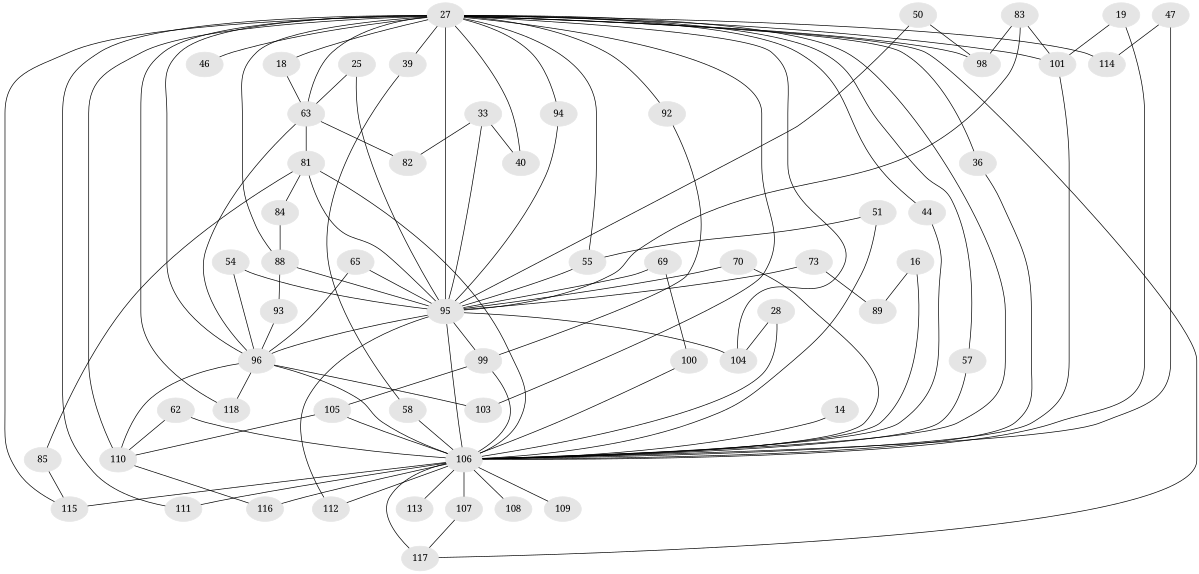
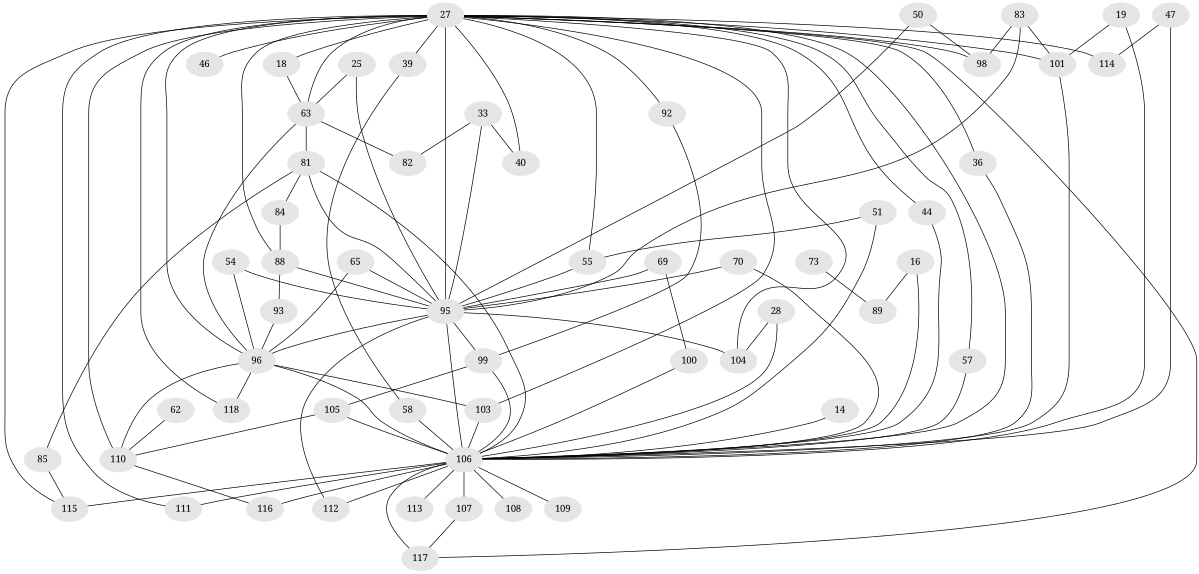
(559, 114) -> none
(631, 293) -> none
(317, 444) -> (474, 435)
